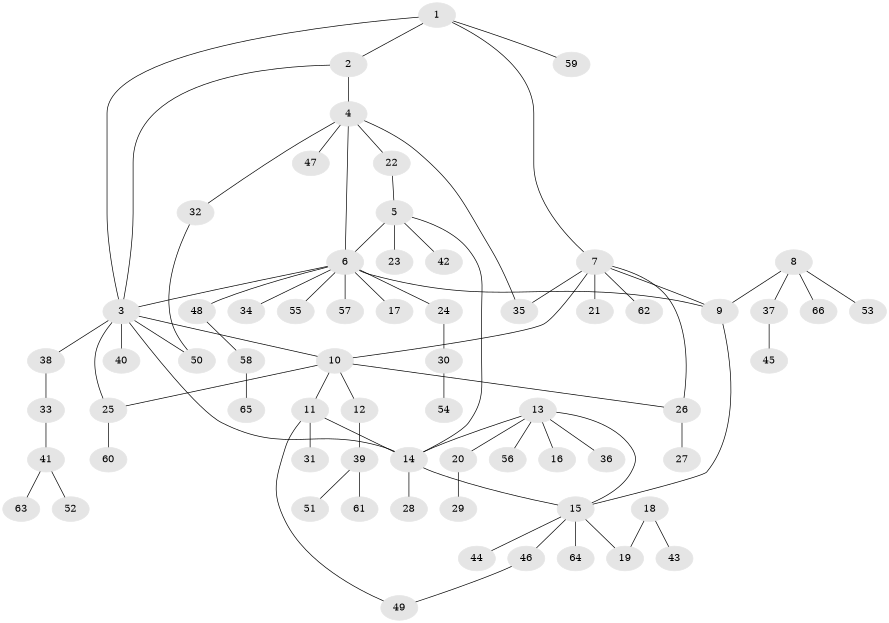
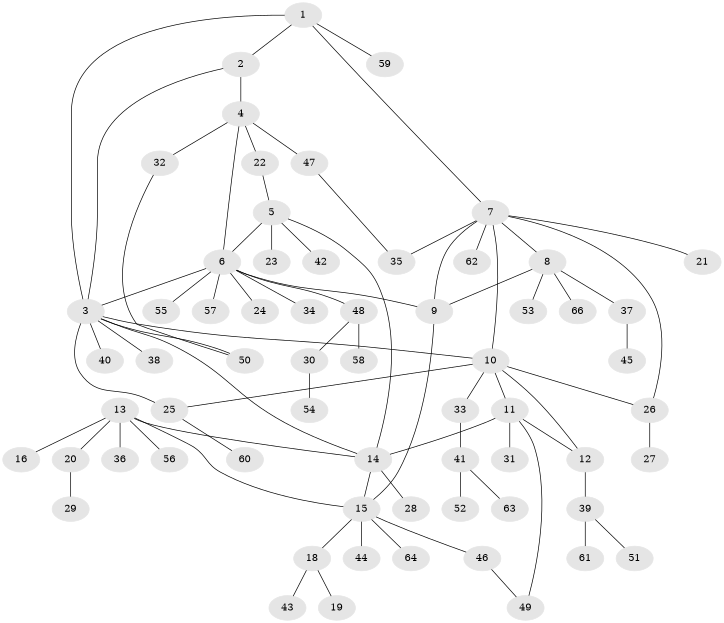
(457, 194) -> (353, 213)
none -> (519, 237)
(395, 311) -> none
(444, 336) -> (334, 336)
(46, 386) -> (475, 386)
(246, 410) -> none
none -> (548, 435)
(600, 534) -> (337, 534)
